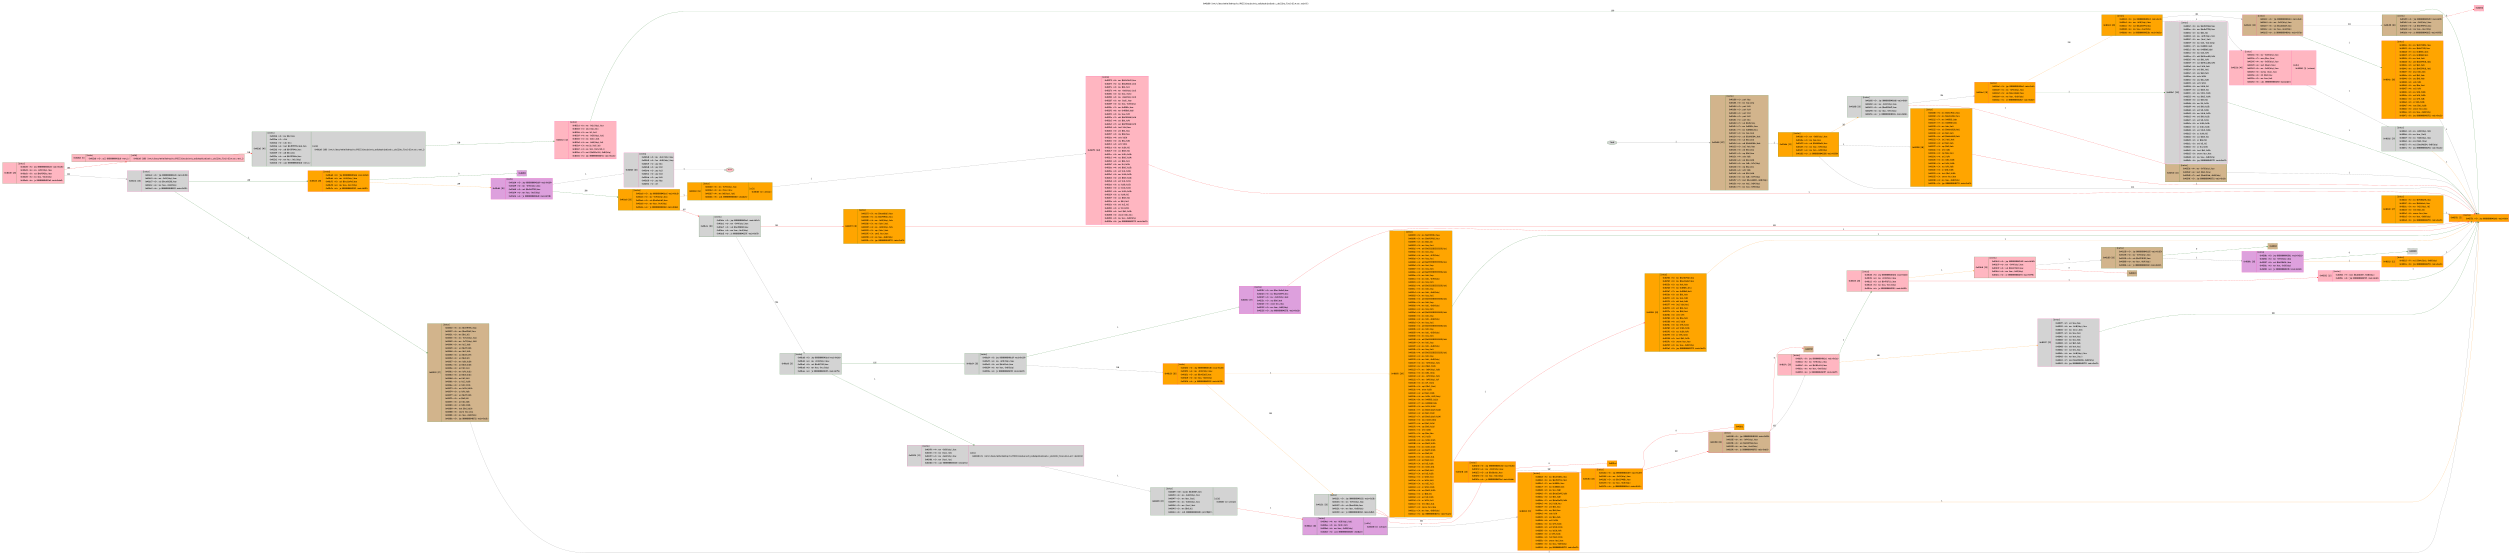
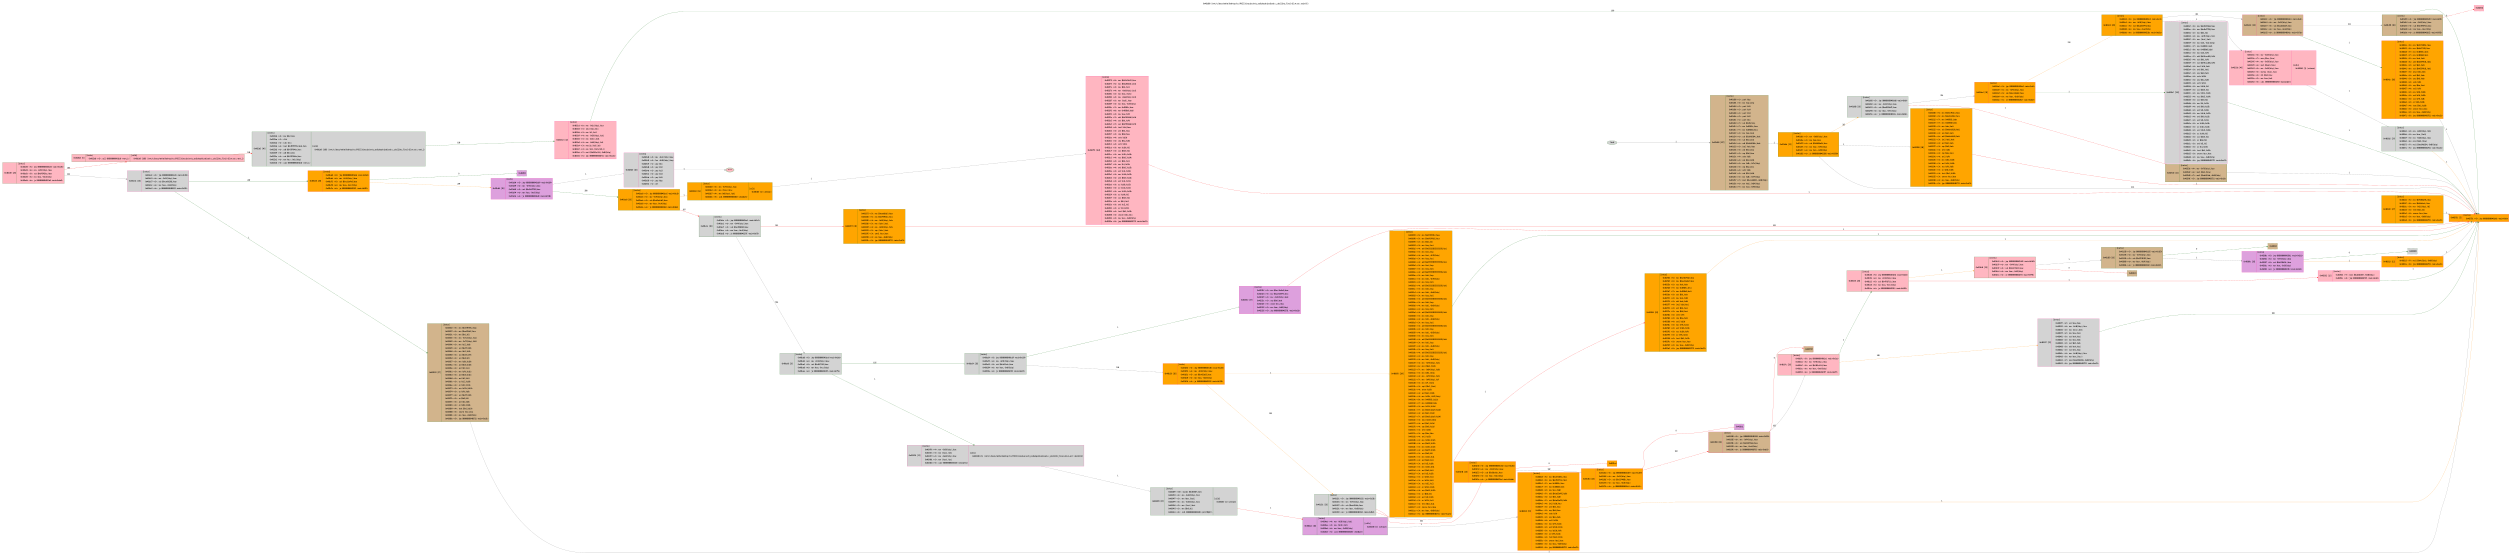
(1739, 427) -> (1739, 427)
